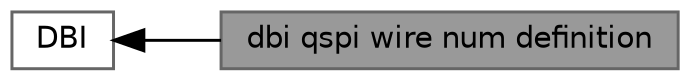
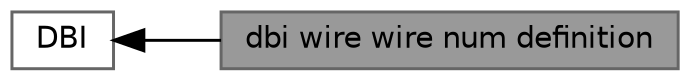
(450, 40) -> (450, 40)
